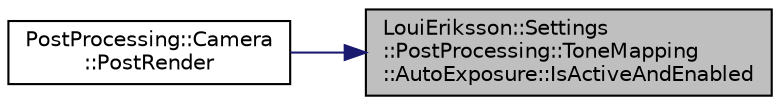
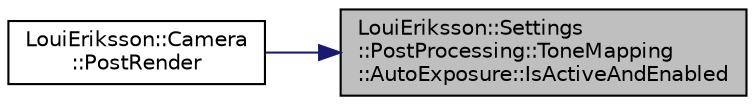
(149, 53) -> (137, 53)
